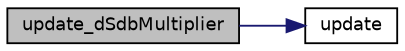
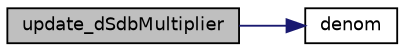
(351, 26) -> (351, 26)
